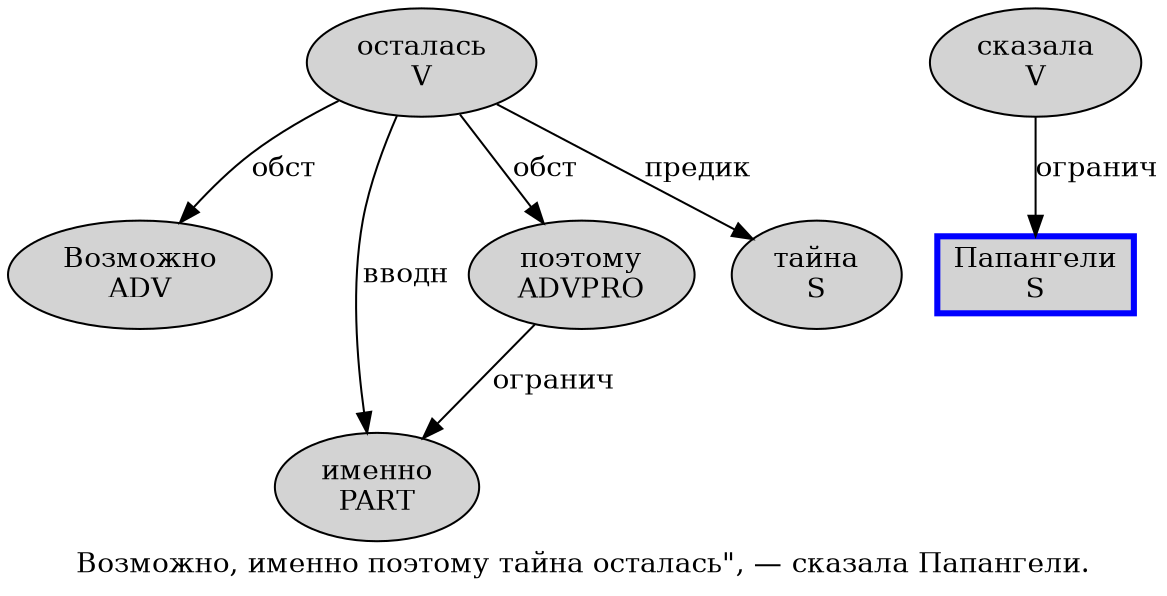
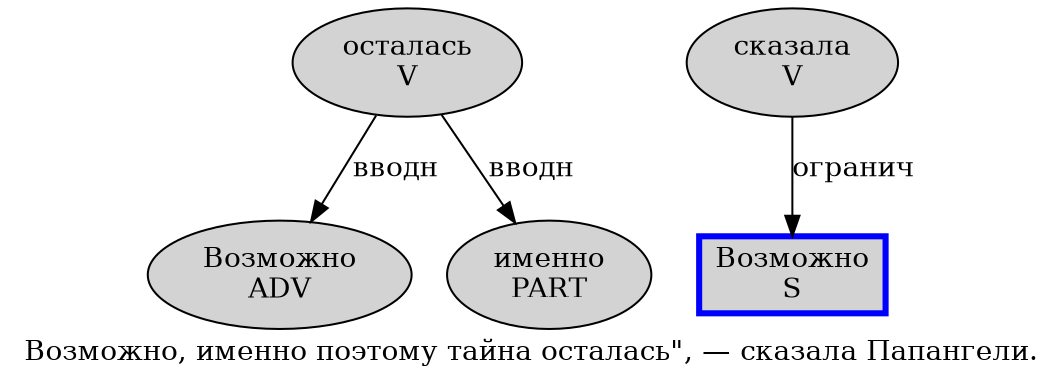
(284, 169) -> (396, 169)
(582, 275) -> none
(817, 275) -> none
(1036, 275) -> (792, 275)
